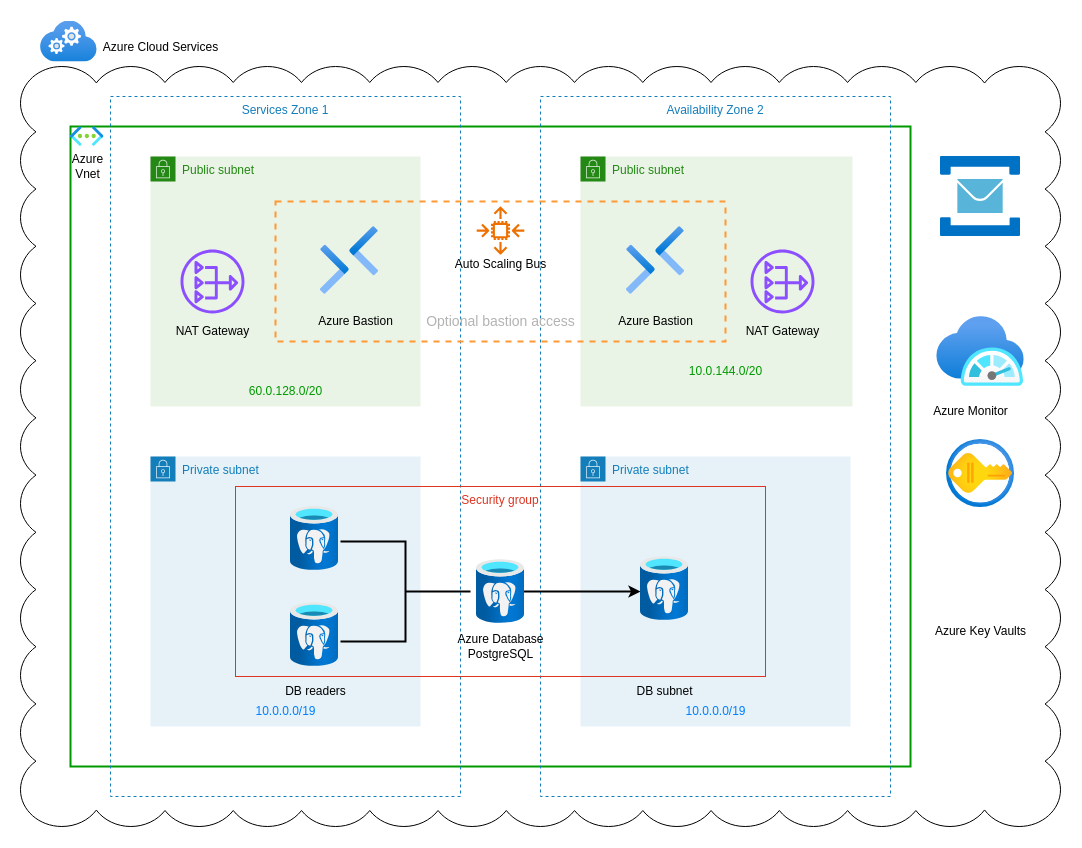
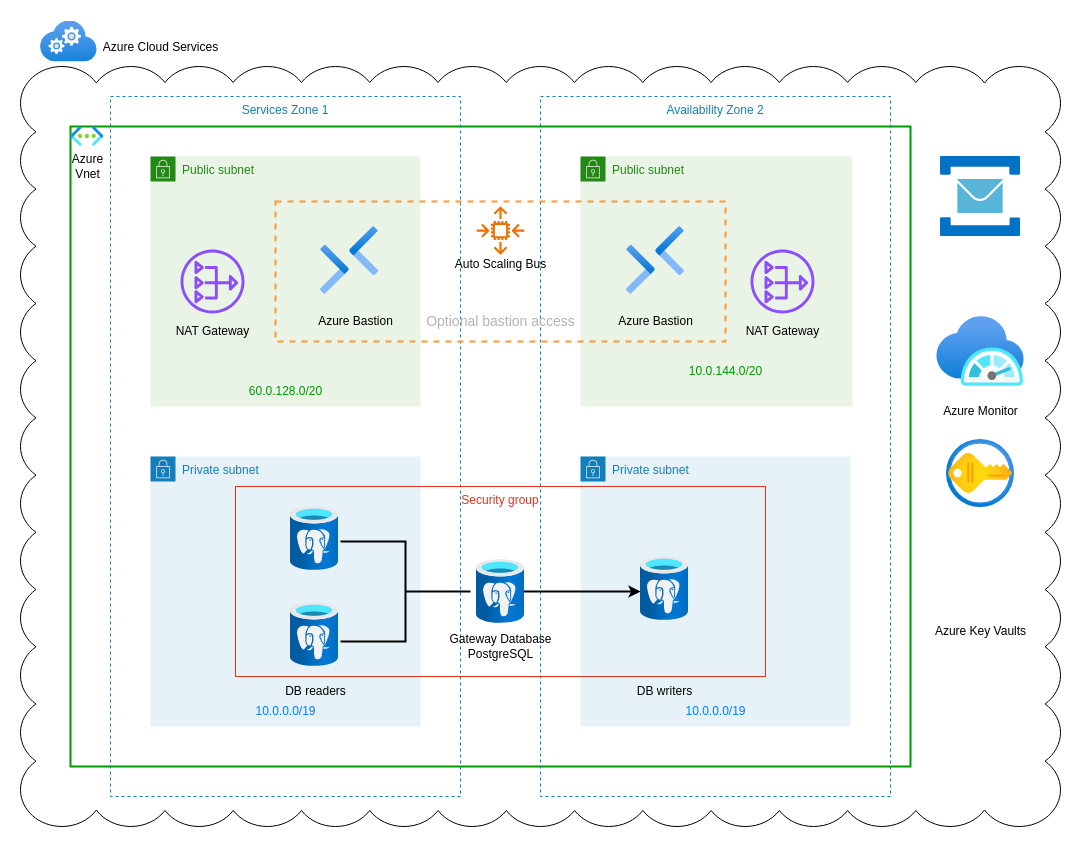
(971, 412) -> (981, 412)
(501, 647) -> (501, 647)
(665, 692) -> (665, 692)
